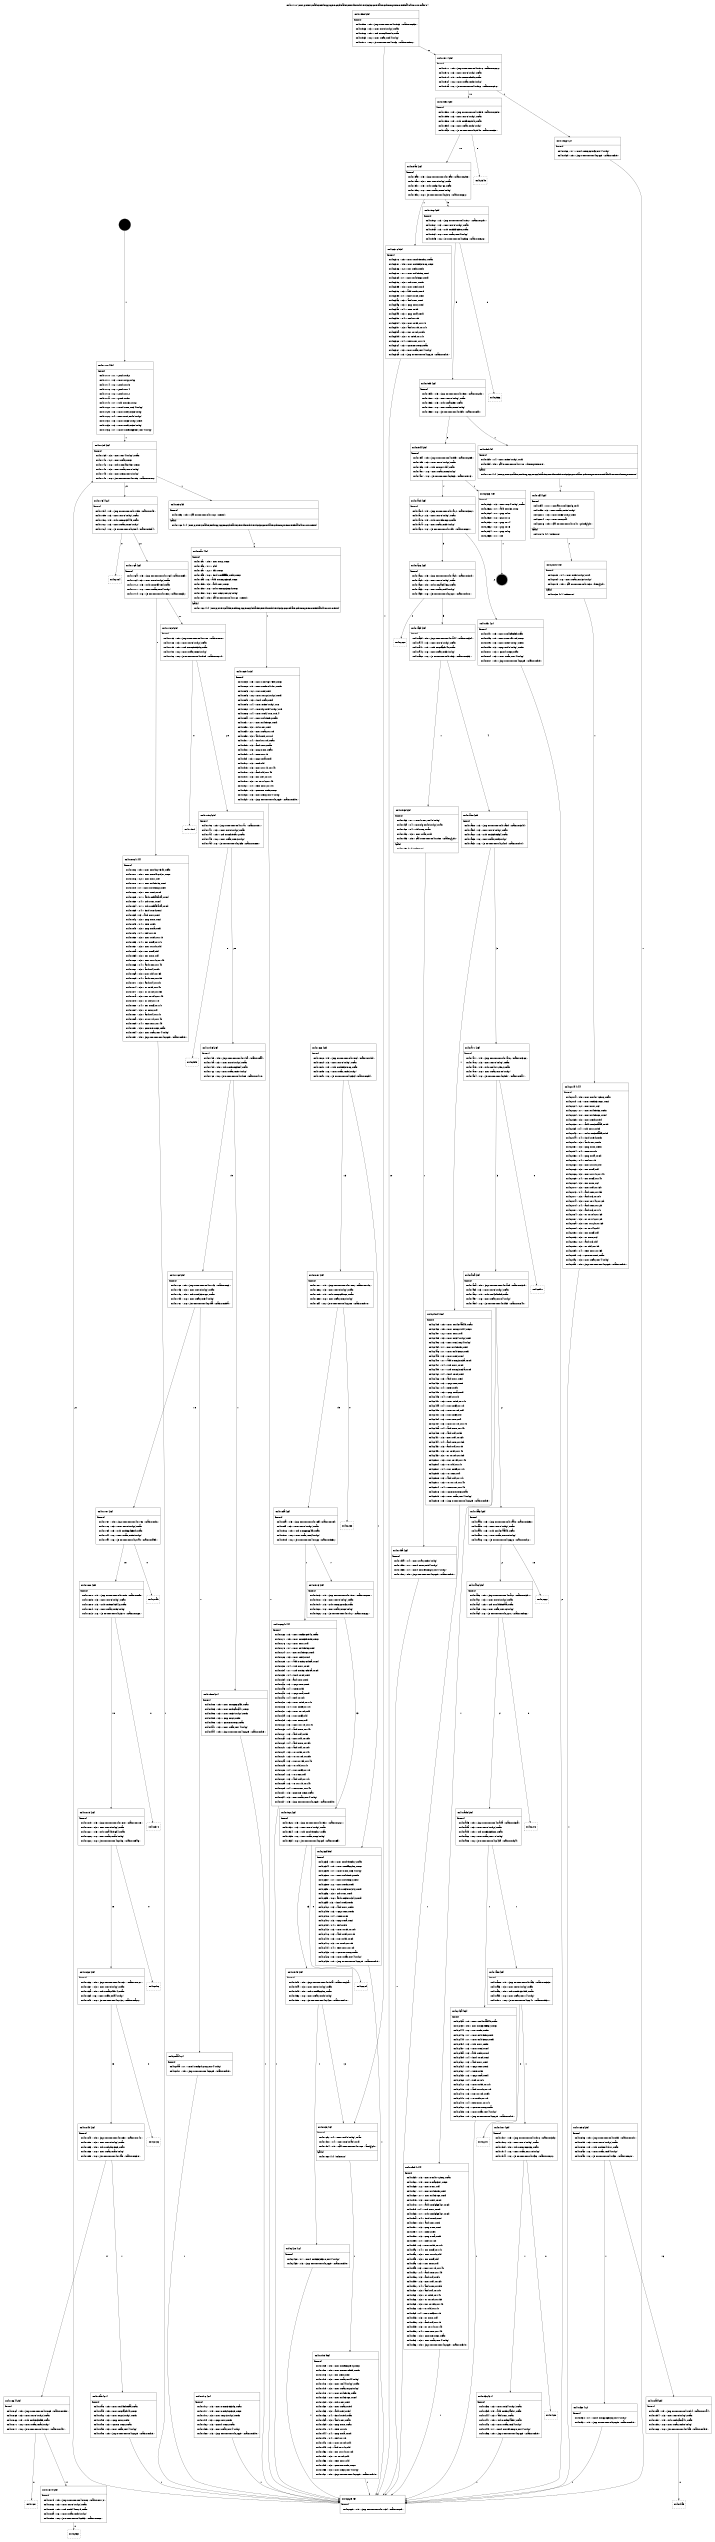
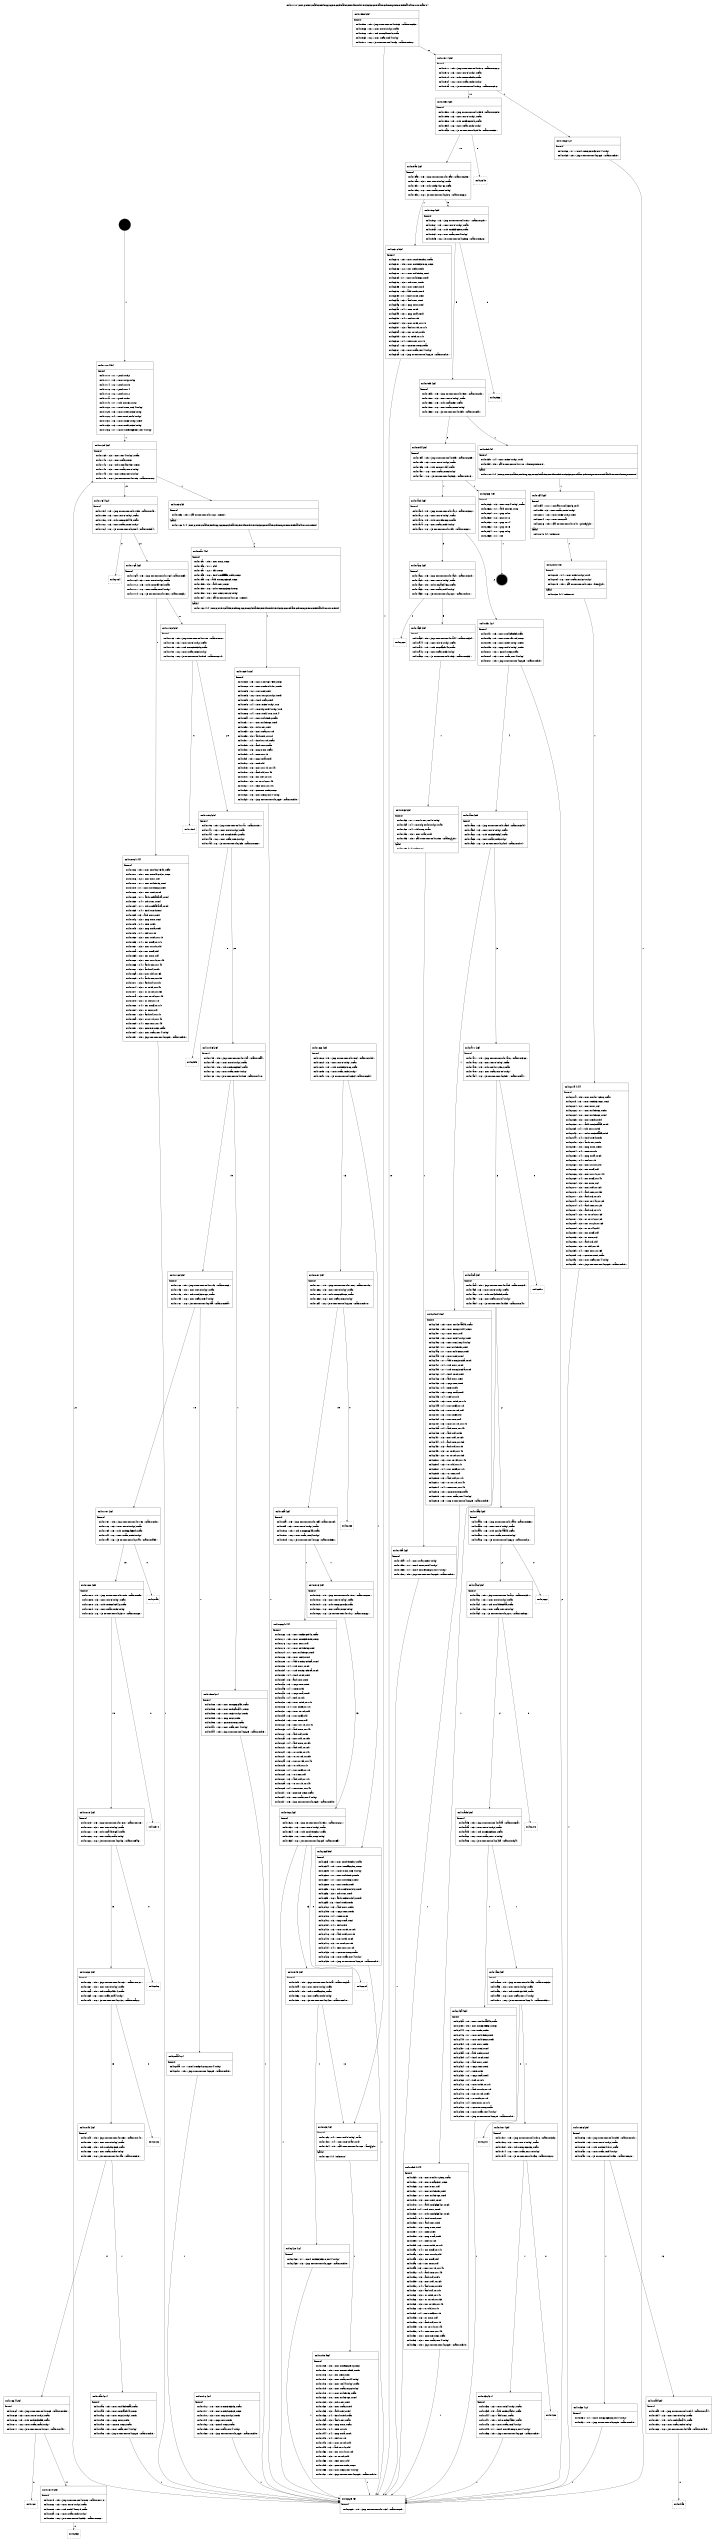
(468, 735) -> (502, 737)
(534, 1563) -> (534, 1563)
(275, 2174) -> (282, 2189)
